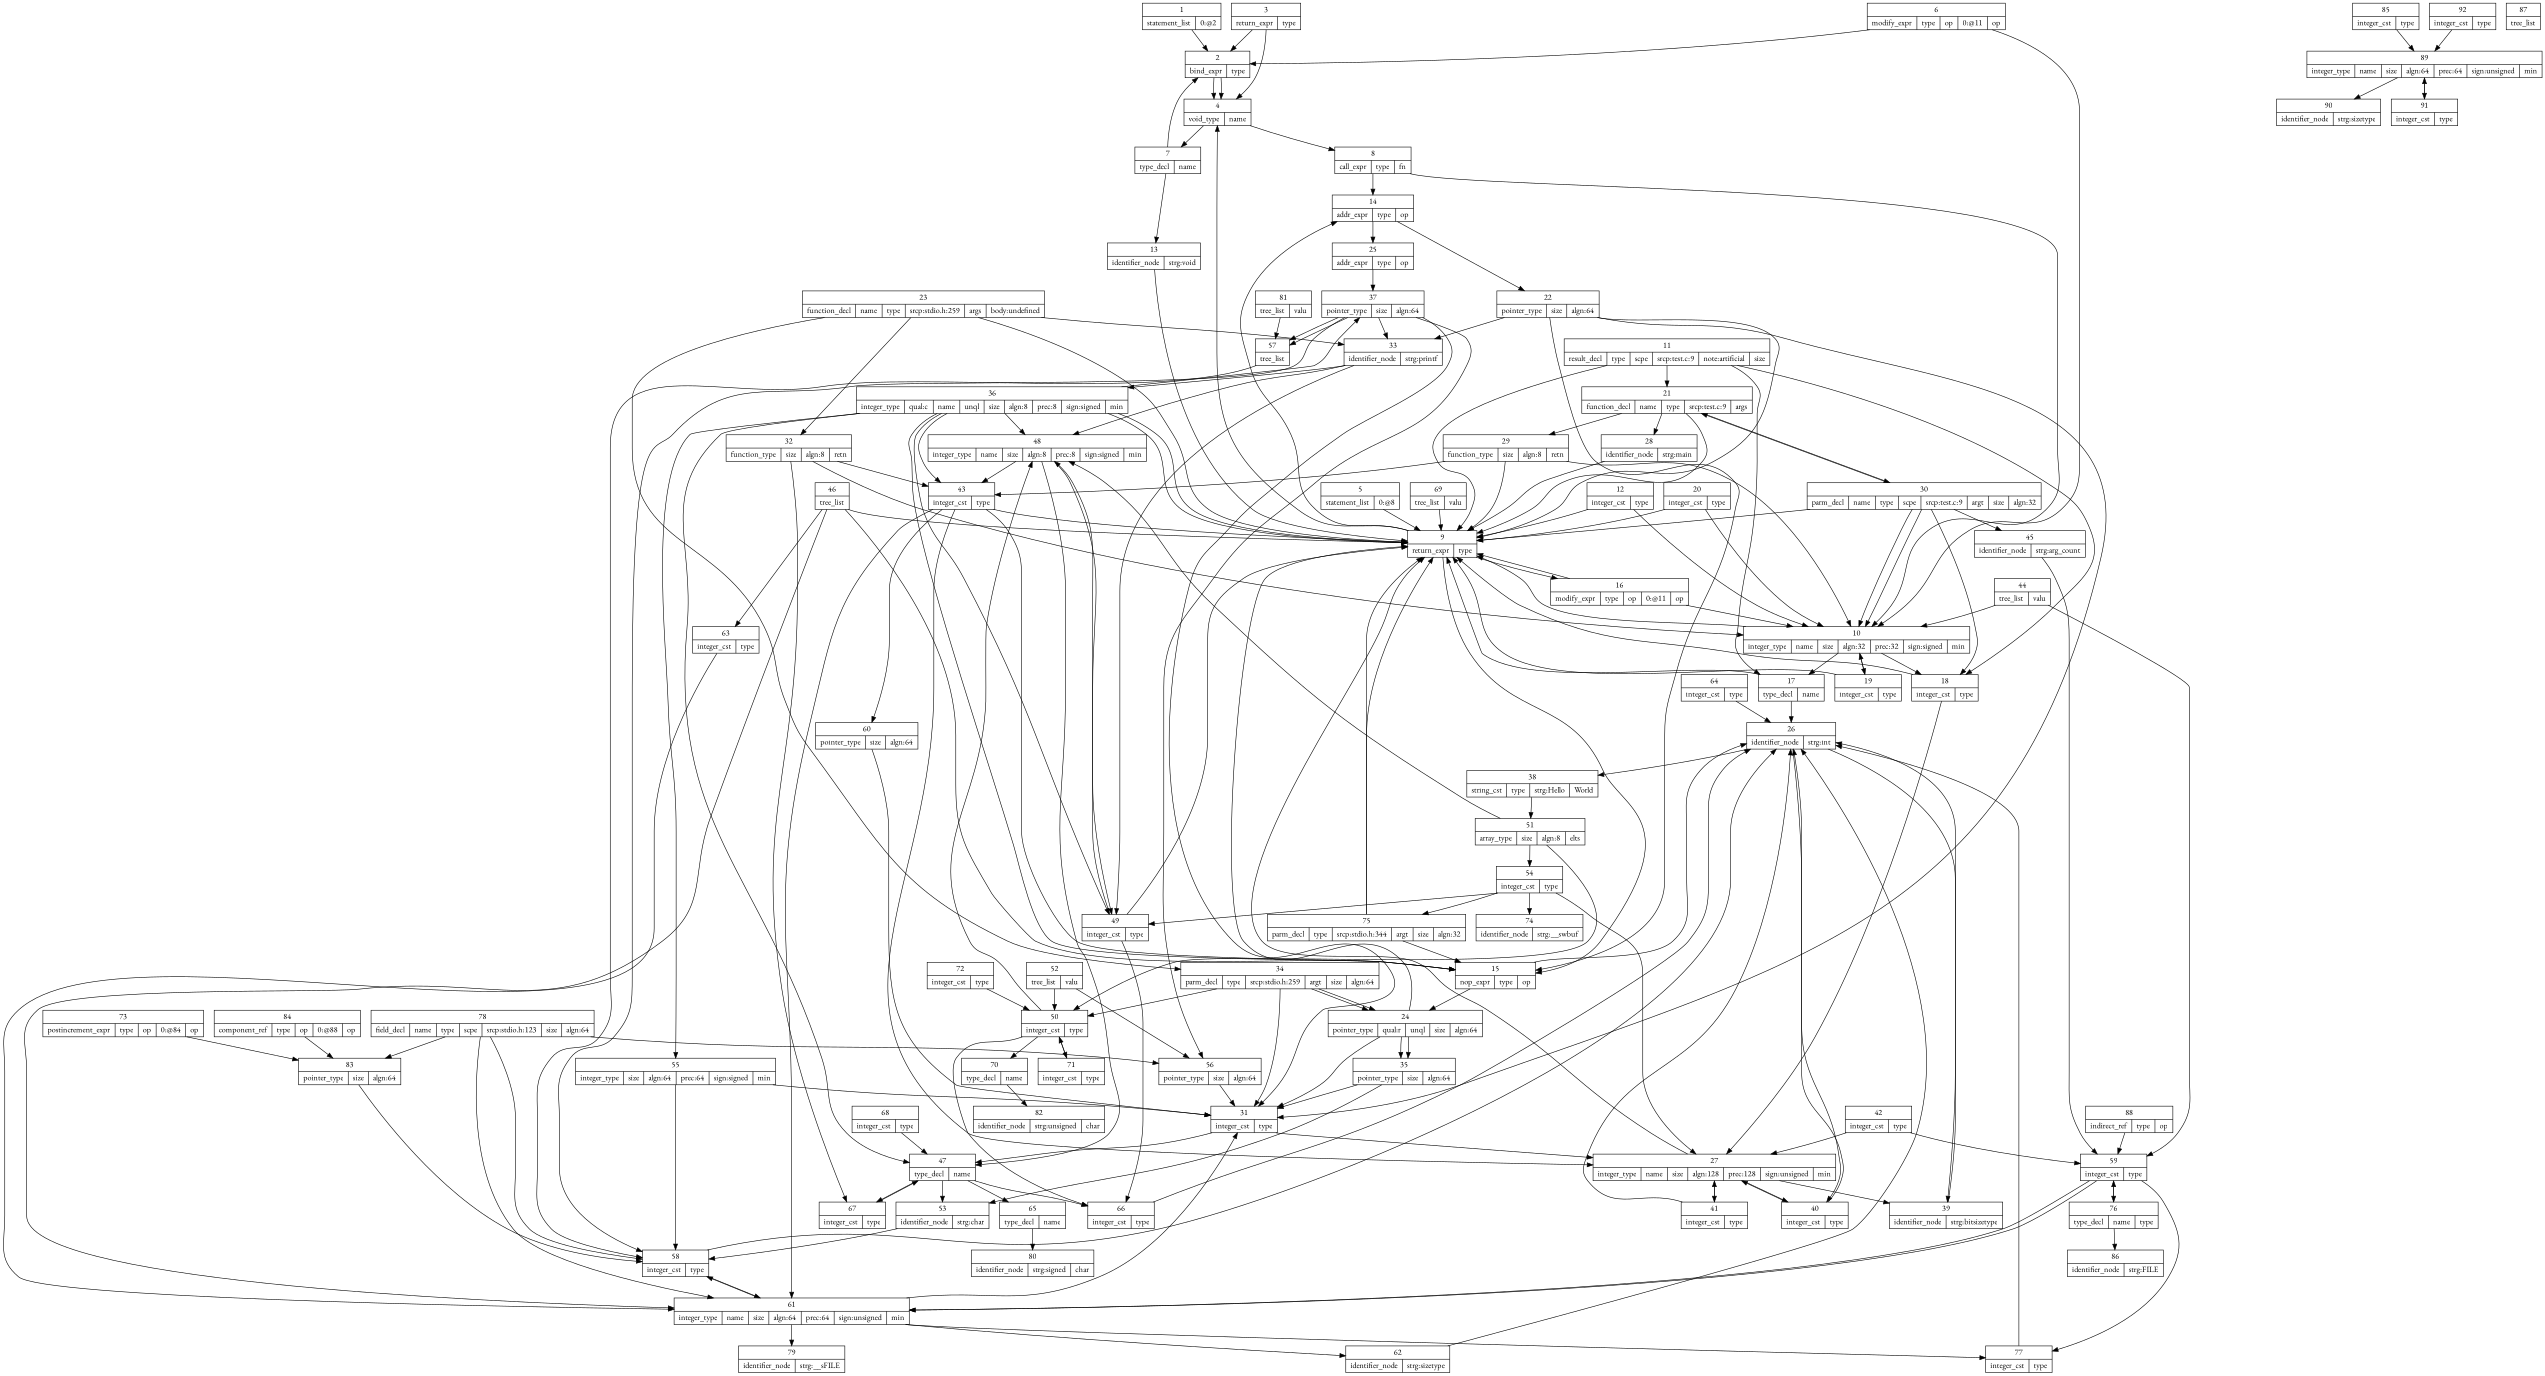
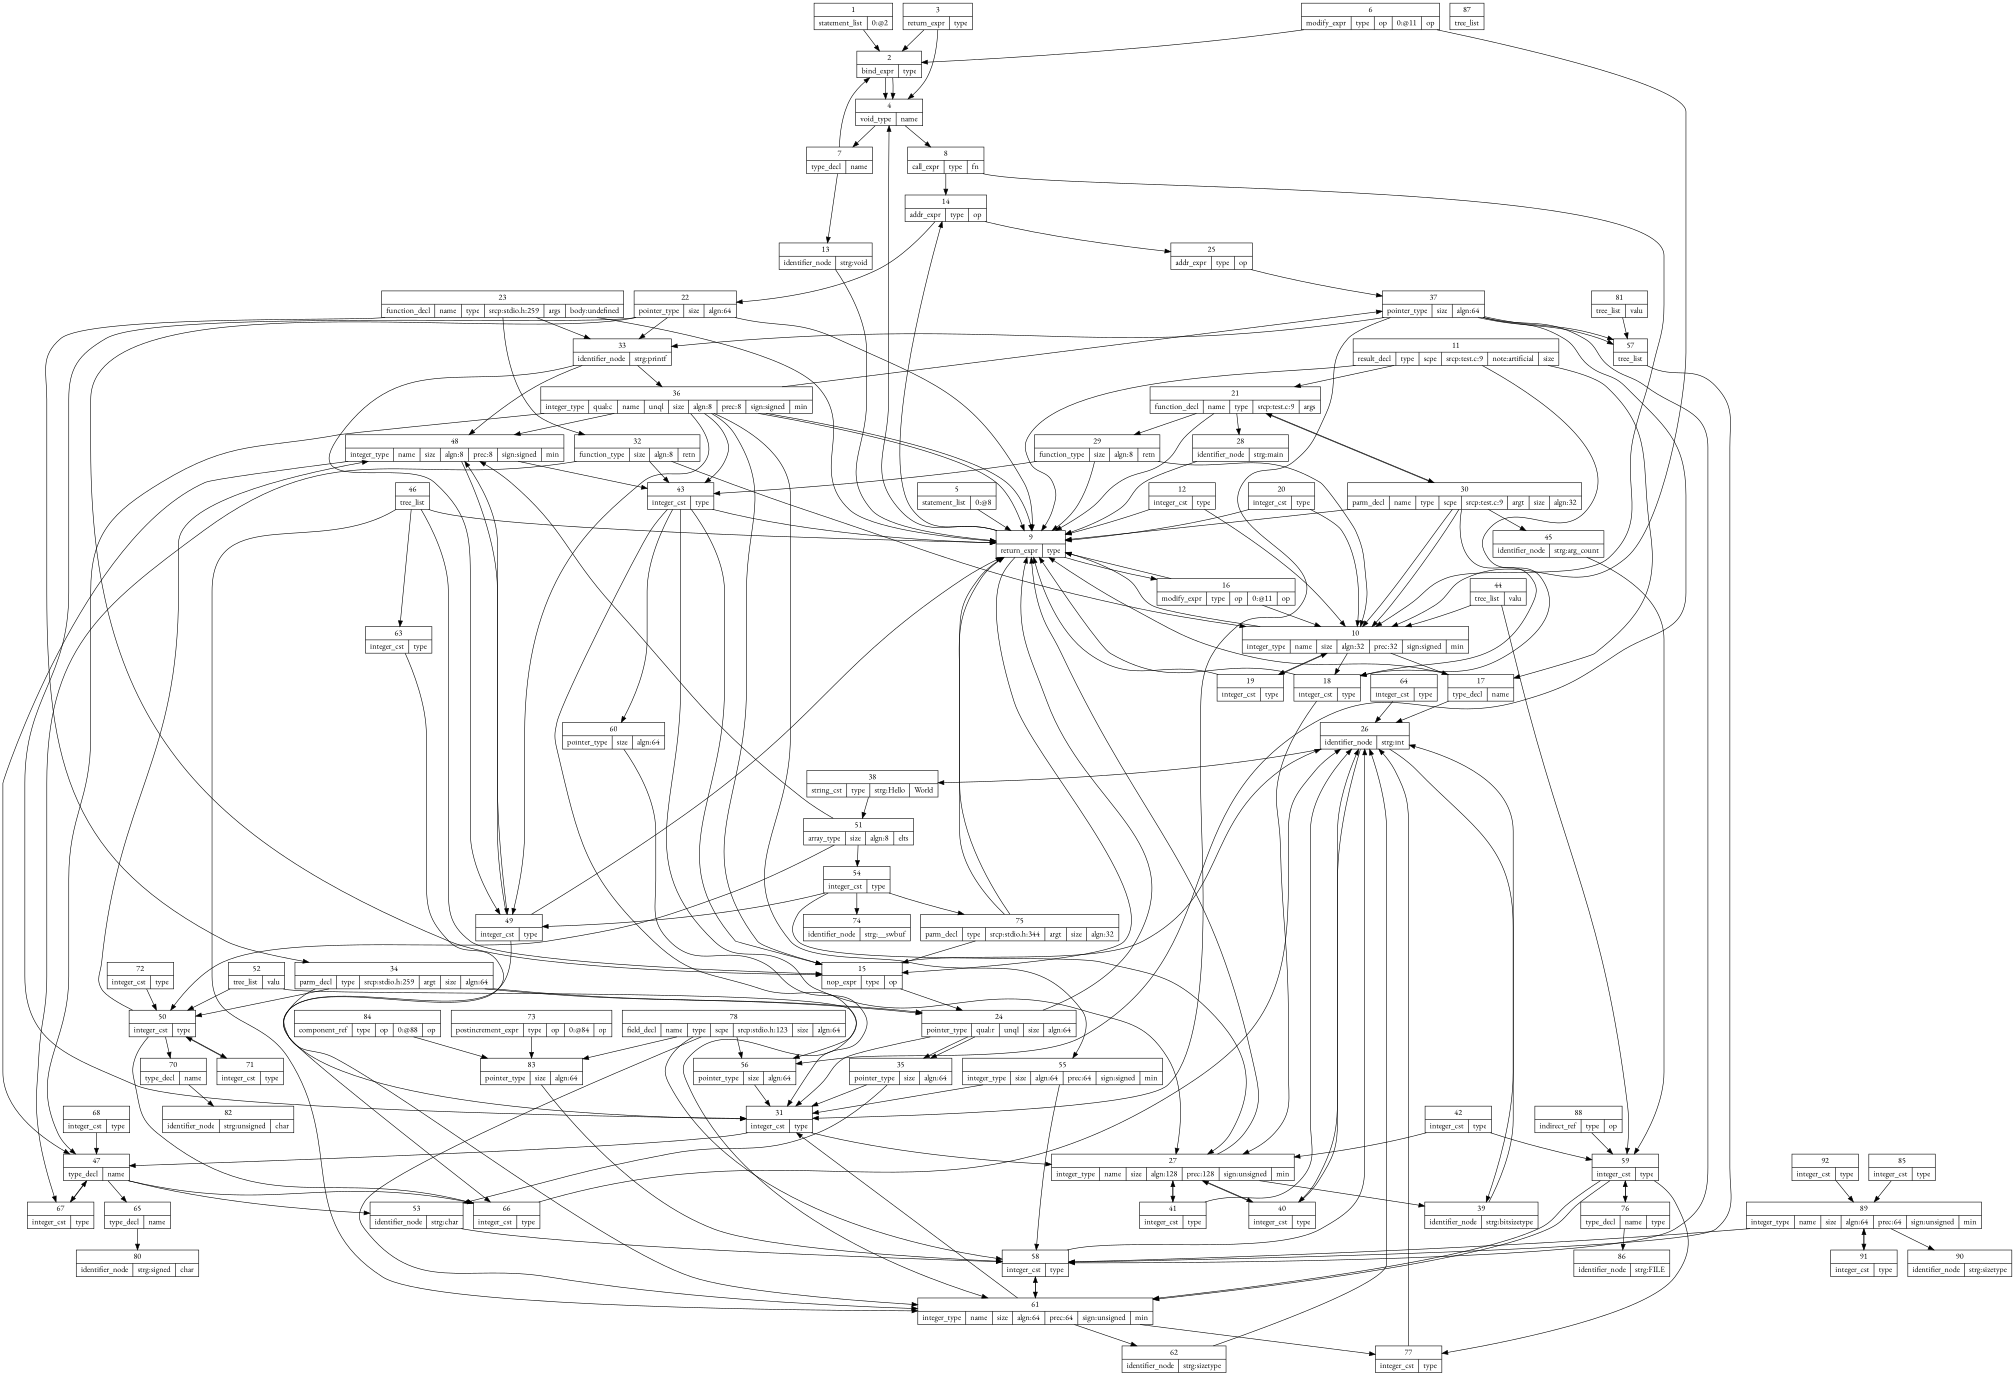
(1438, 496) -> none
none -> (1413, 1250)
(792, 1359) -> none
